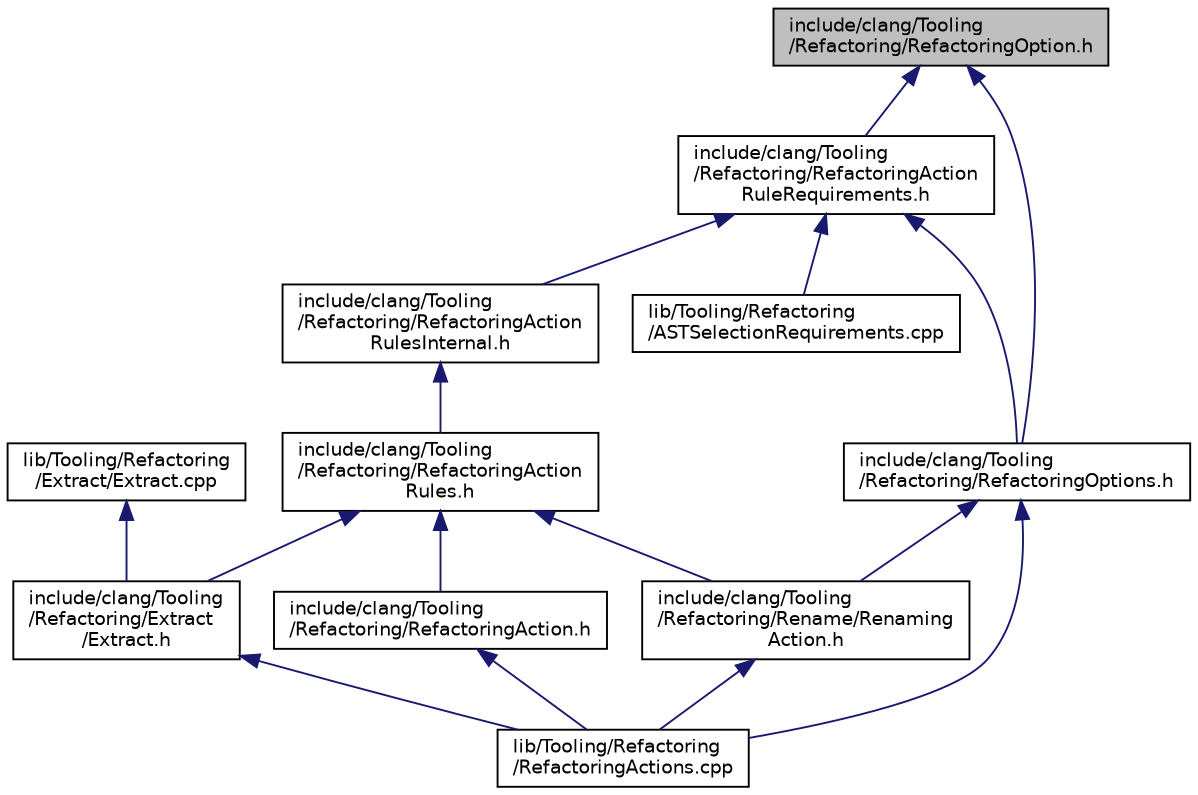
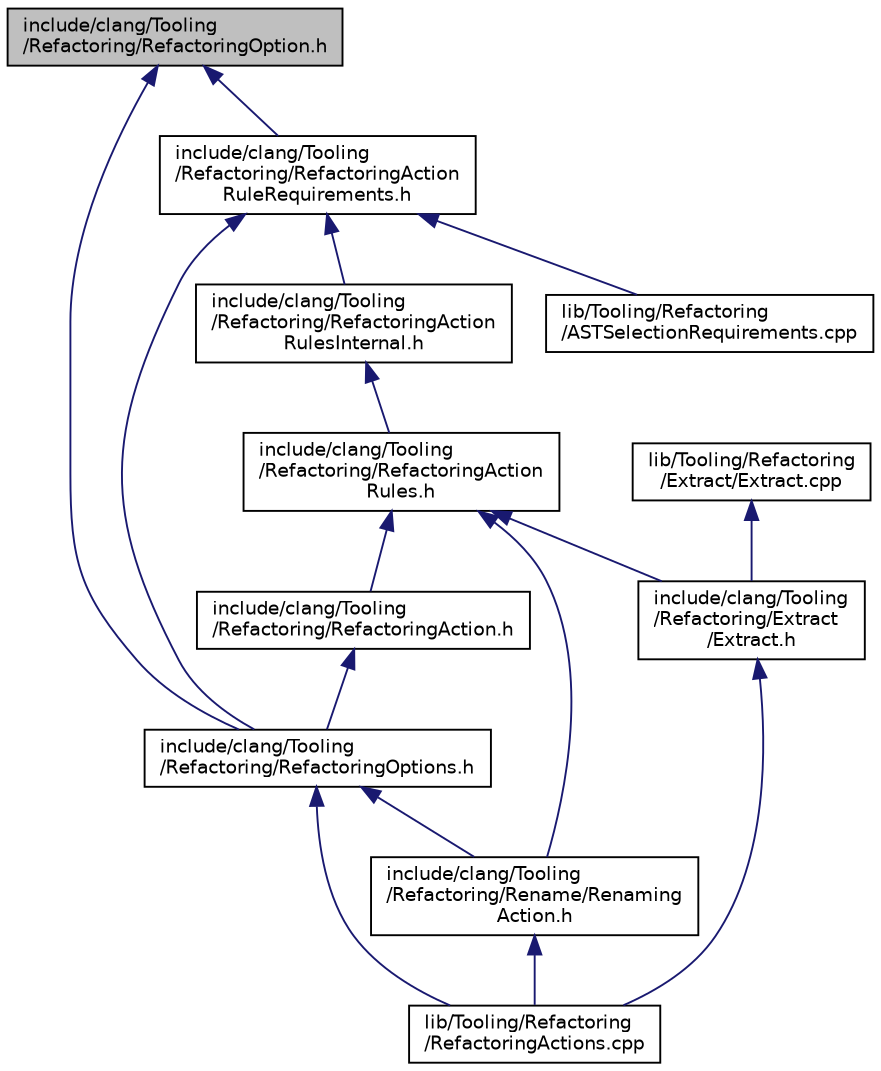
(540, 695) -> (337, 698)
